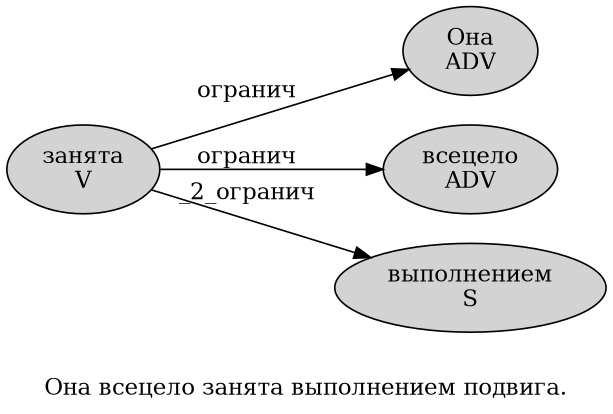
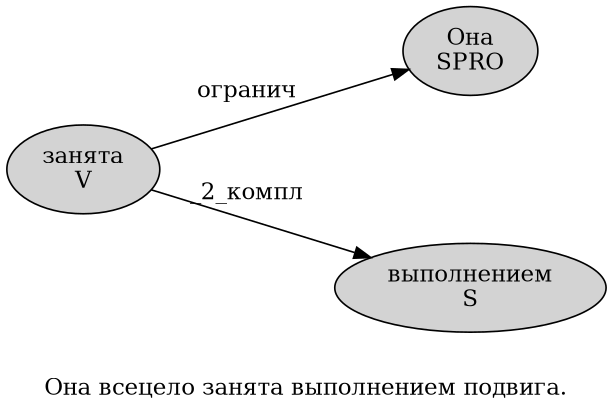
(470, 51) -> (470, 51)
(470, 169) -> none
(247, 193) -> (247, 193)
